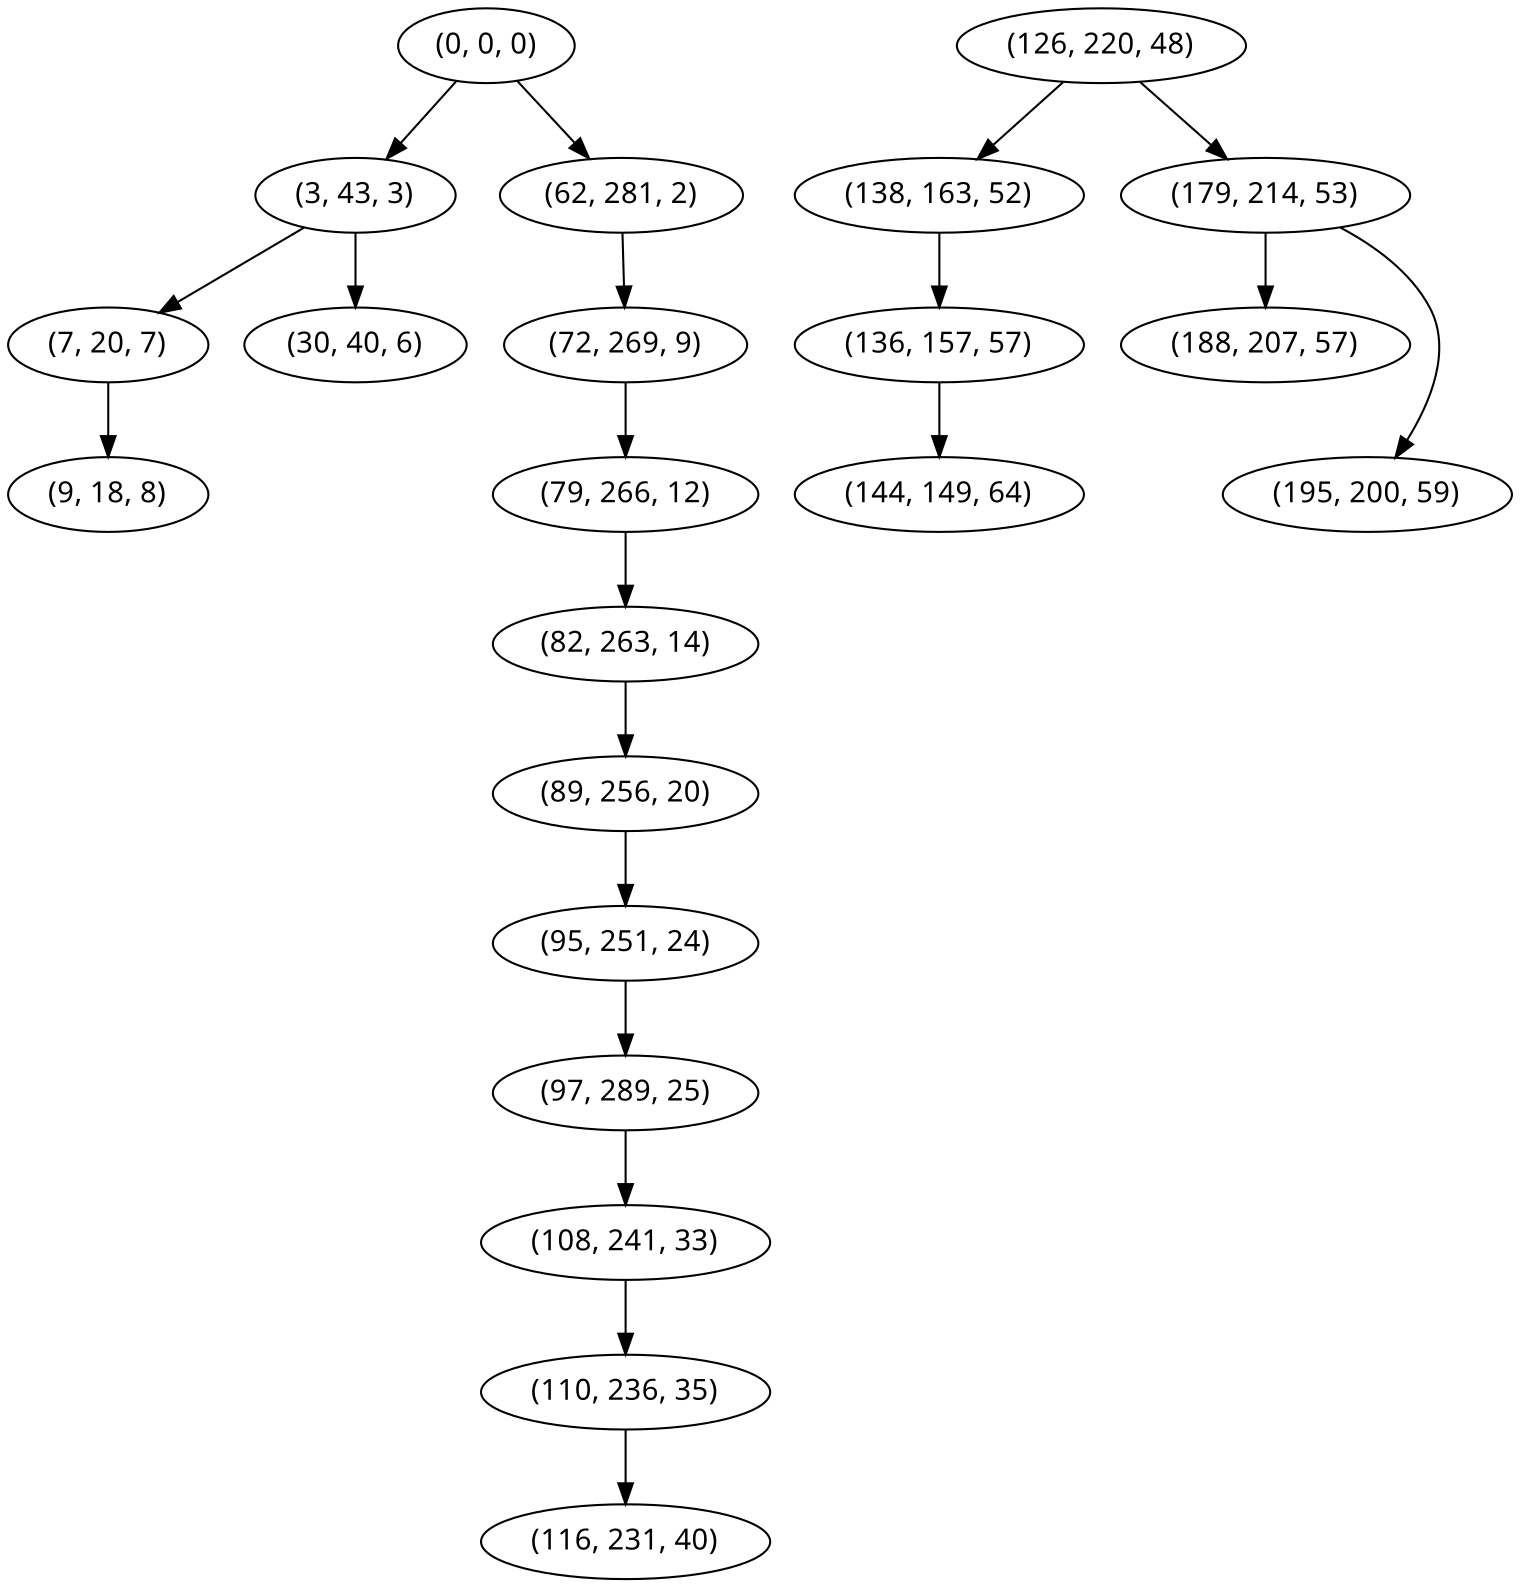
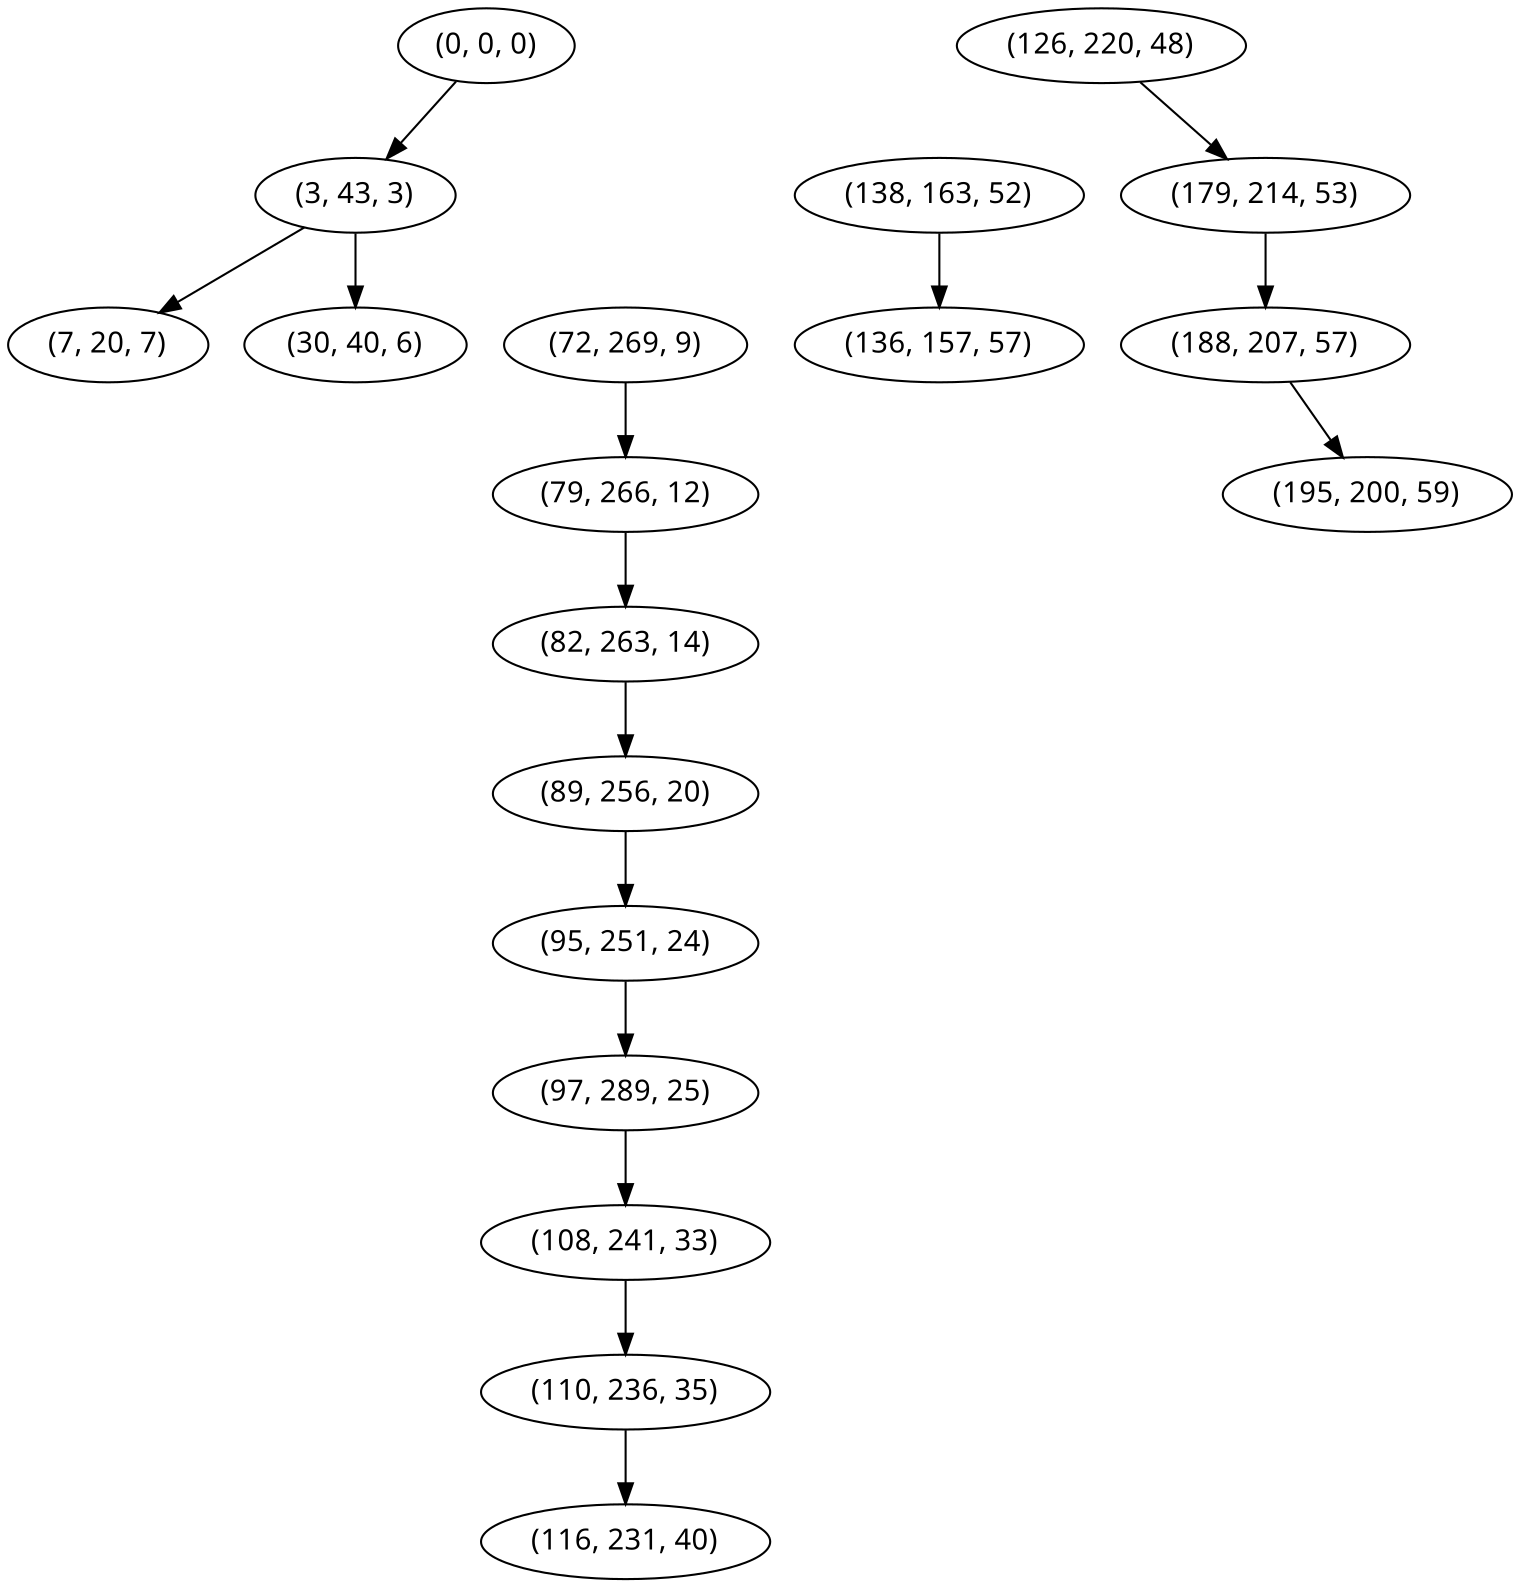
(1028, 113) -> none
(621, 195) -> none
(1433, 317) -> (1310, 411)
(108, 495) -> none
(939, 495) -> none
